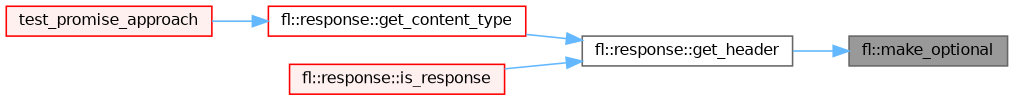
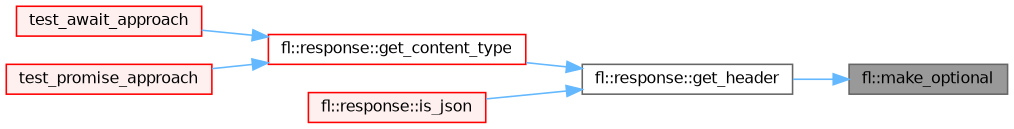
none -> (109, 21)
(397, 79) -> (397, 108)
